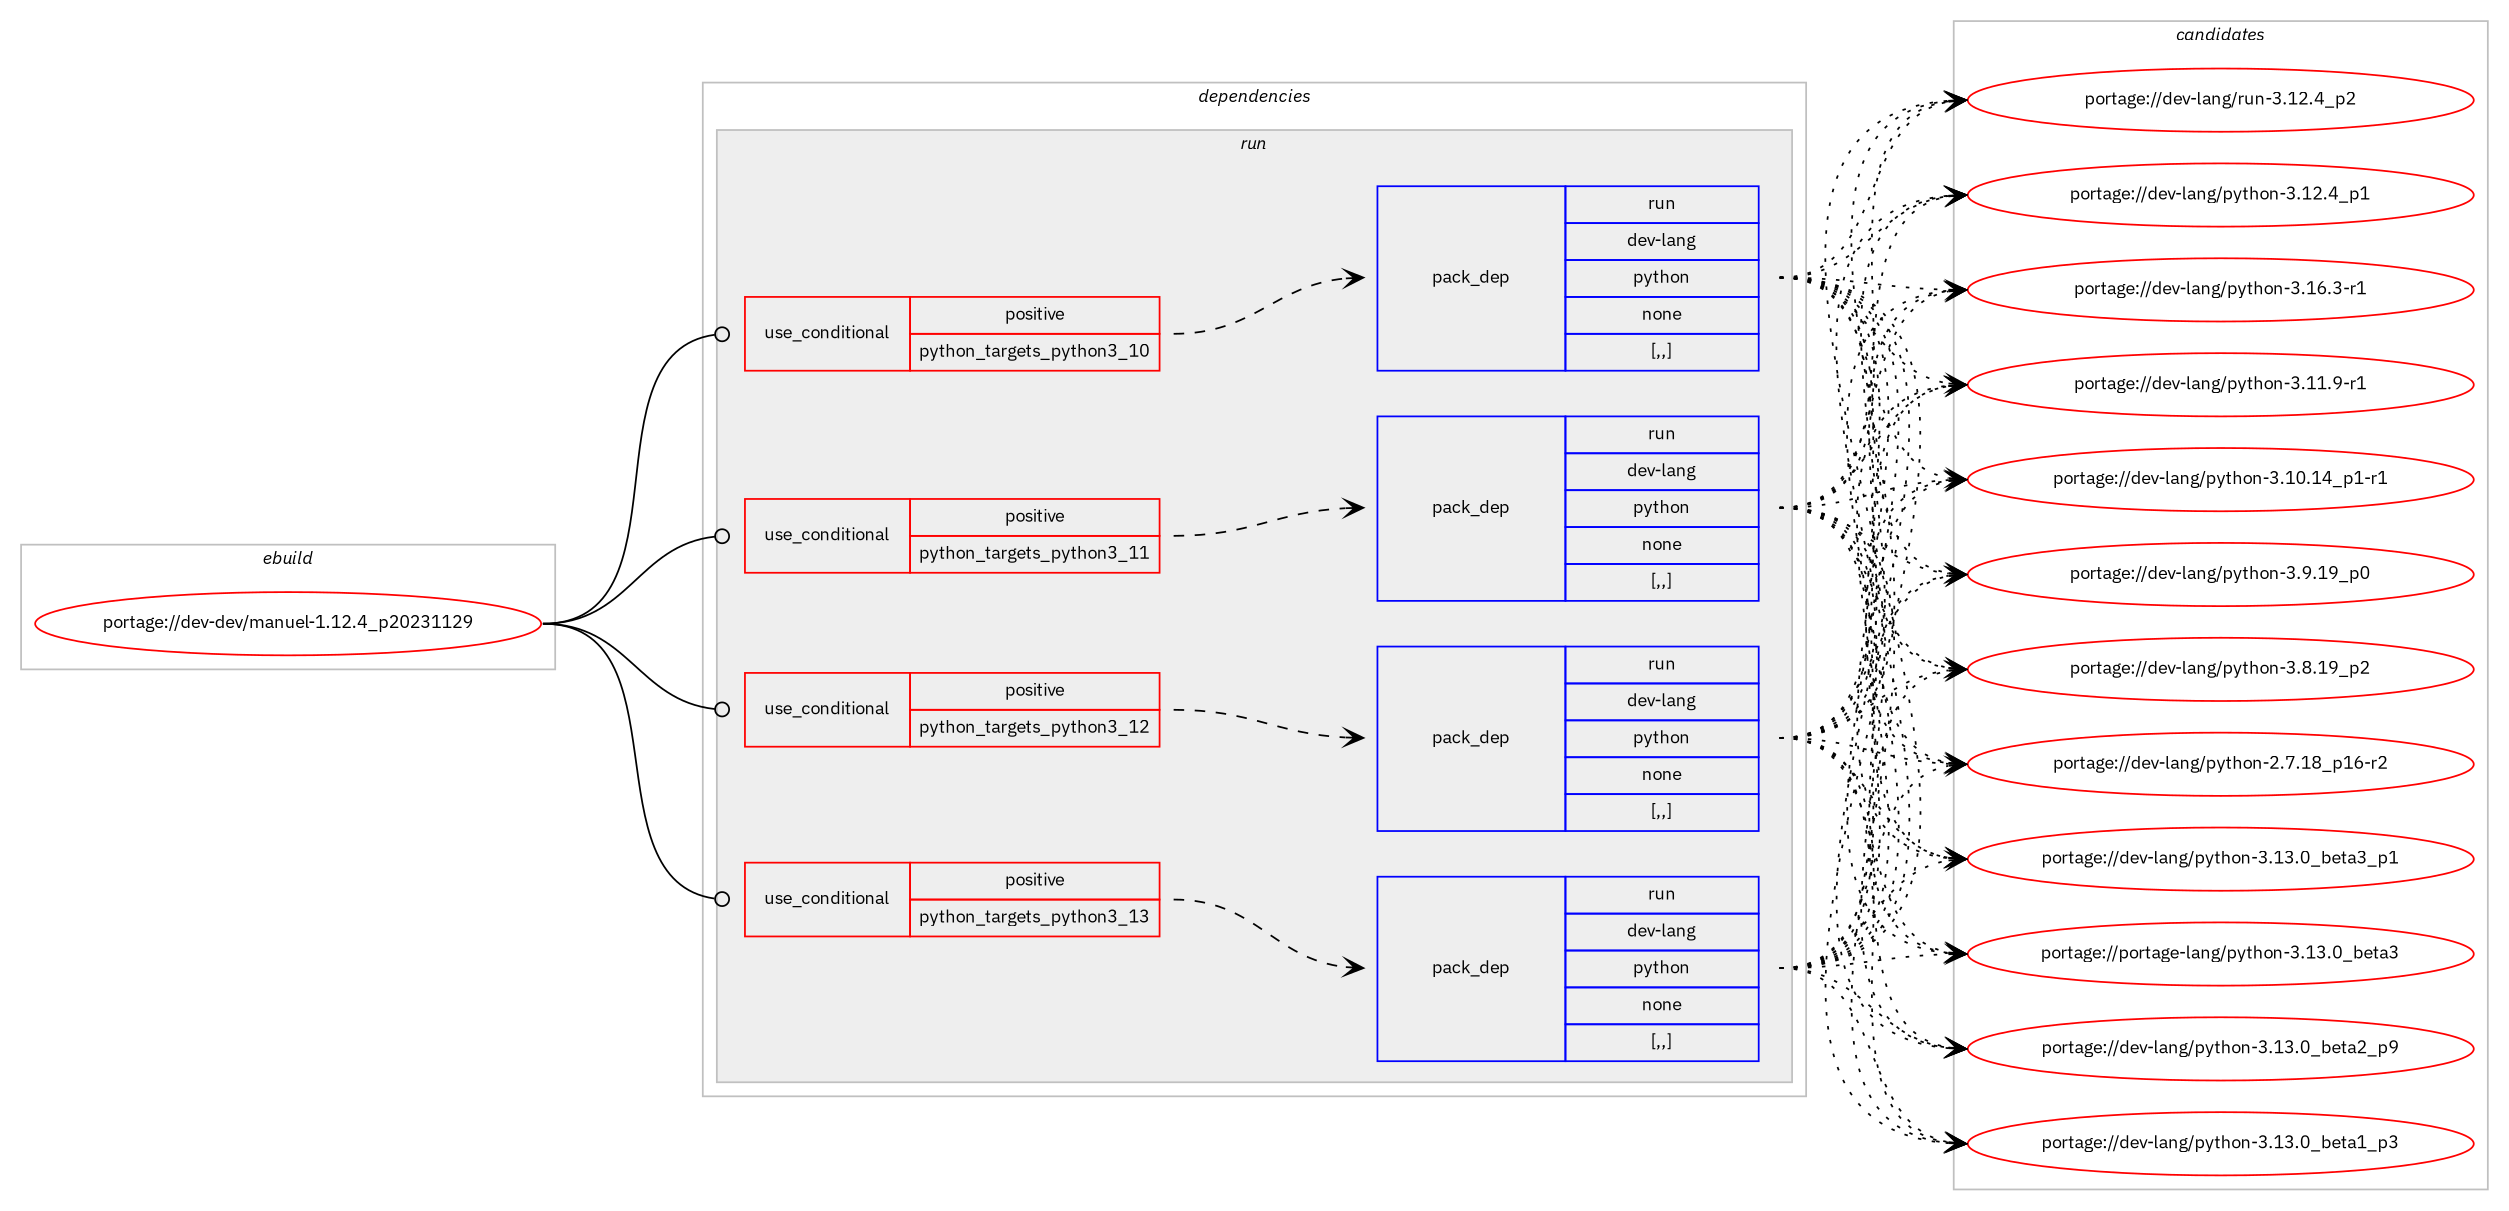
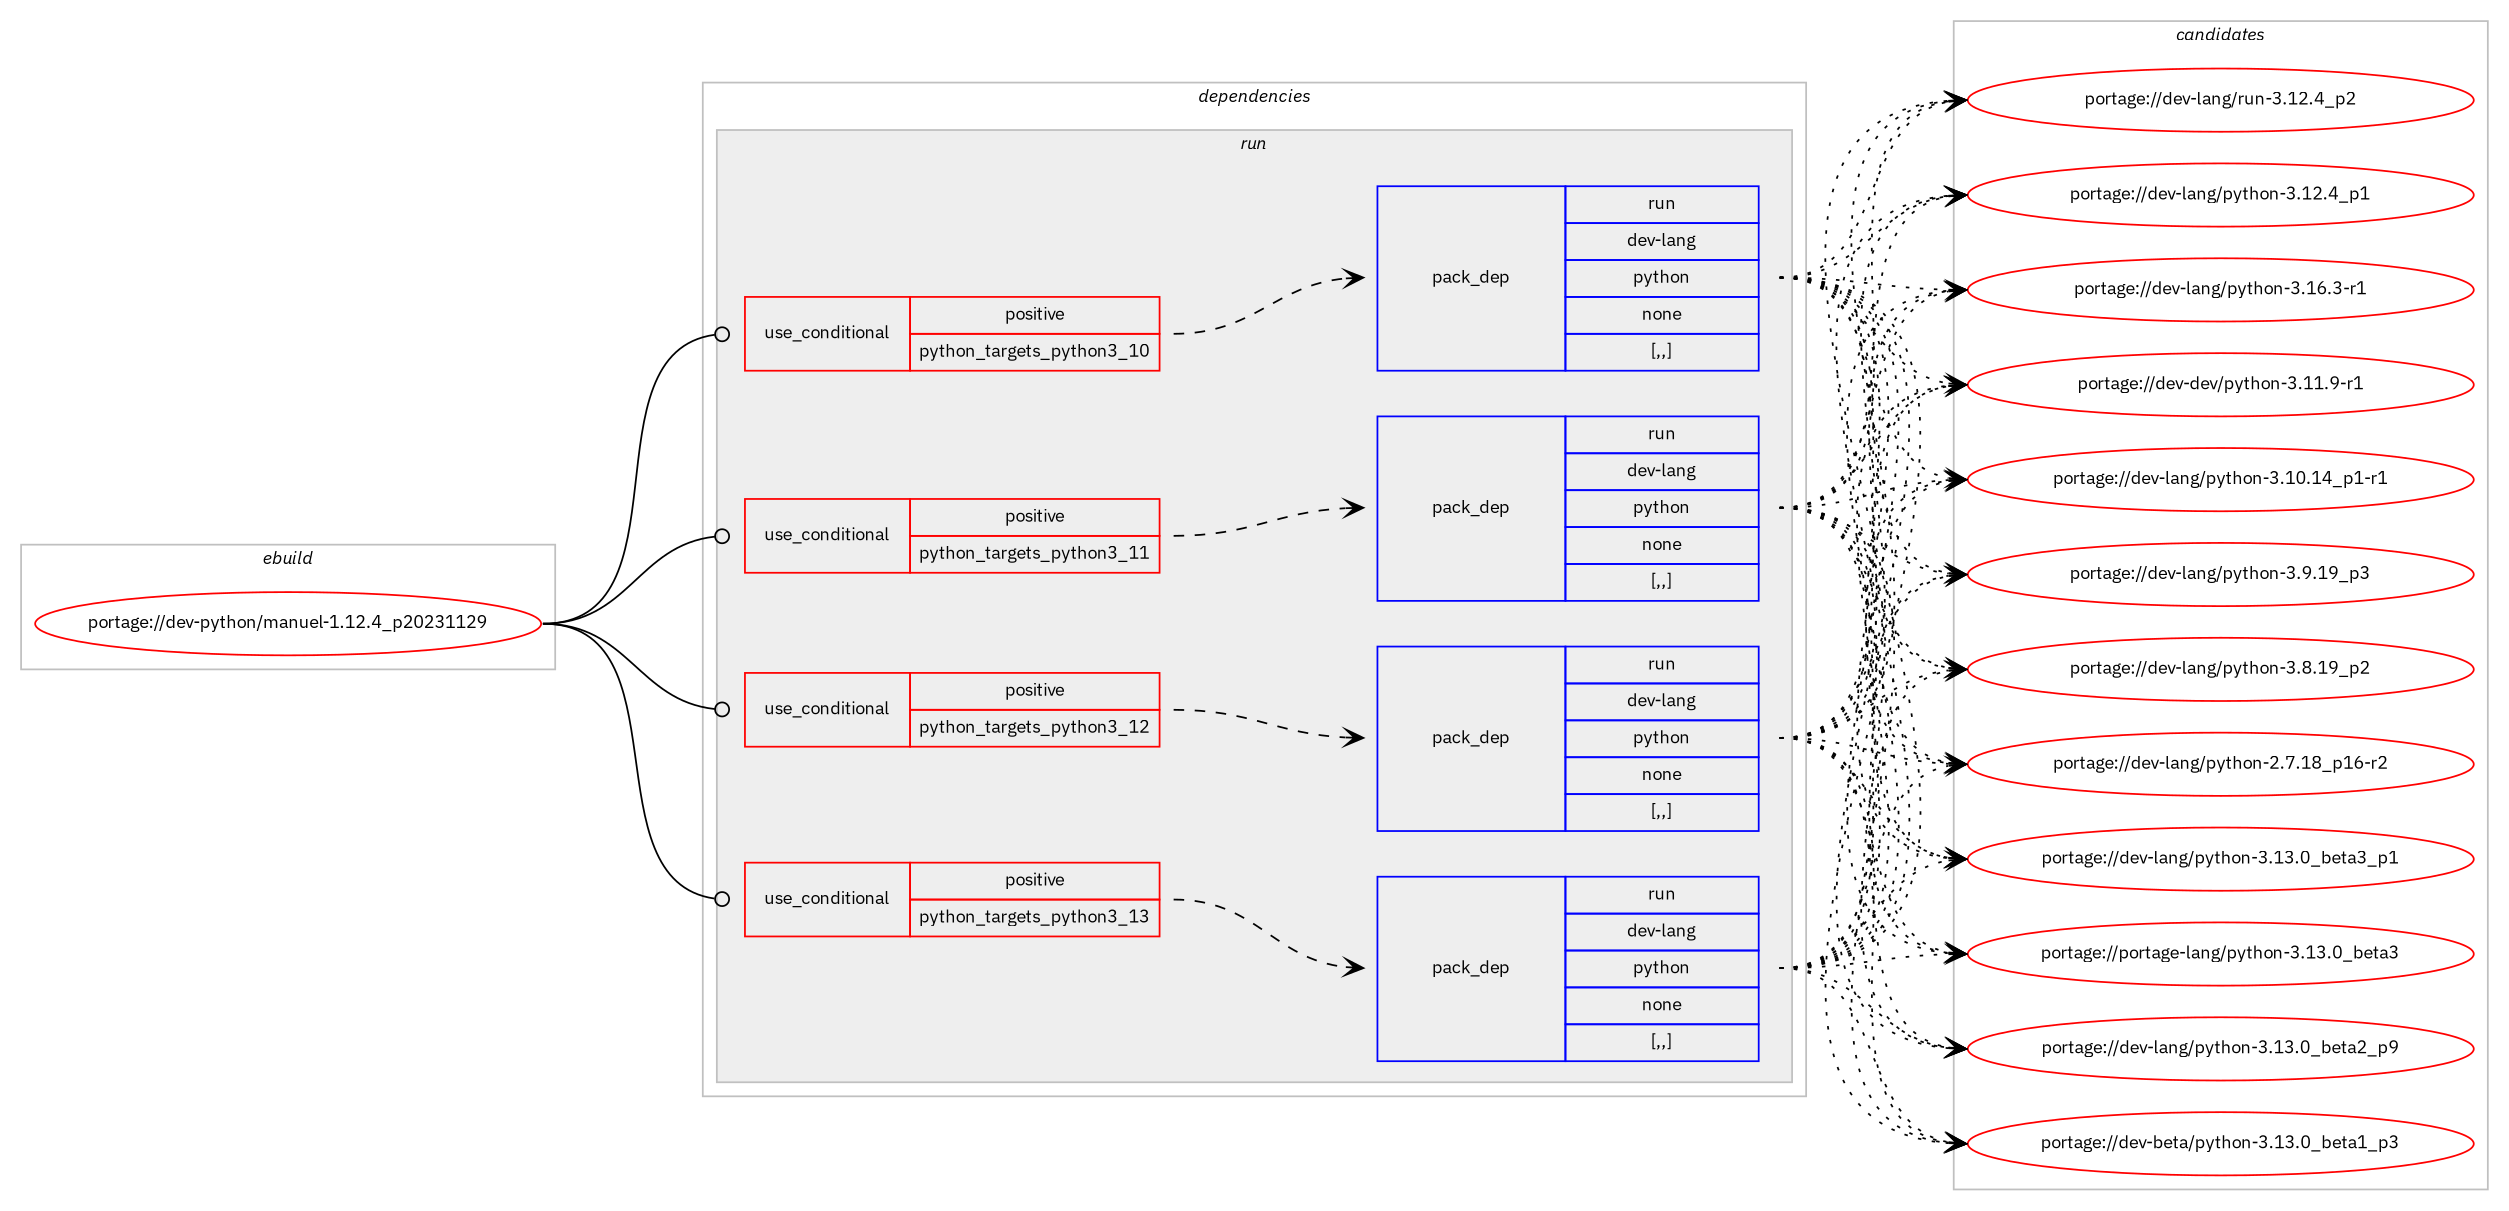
(2221, 385) -> (2221, 385)
(2221, 575) -> (2221, 575)
(288, 624) -> (288, 624)
(2221, 1144) -> (2221, 1144)
